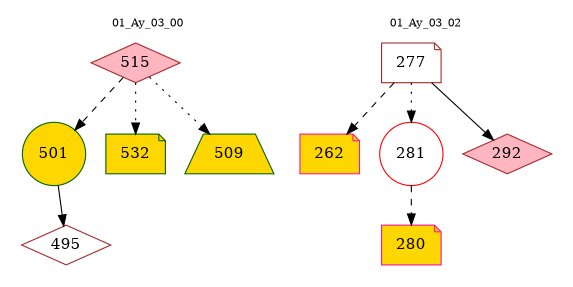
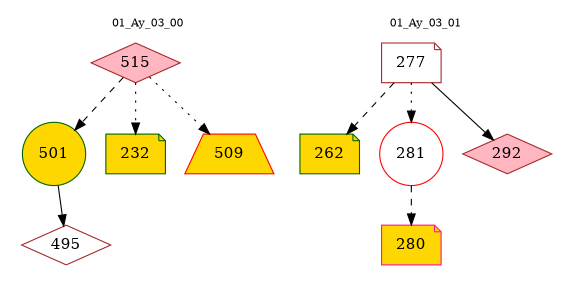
(426, 24) -> (426, 24)
(136, 154) -> (136, 154)
(229, 154) -> (229, 154)
(330, 154) -> (330, 154)
